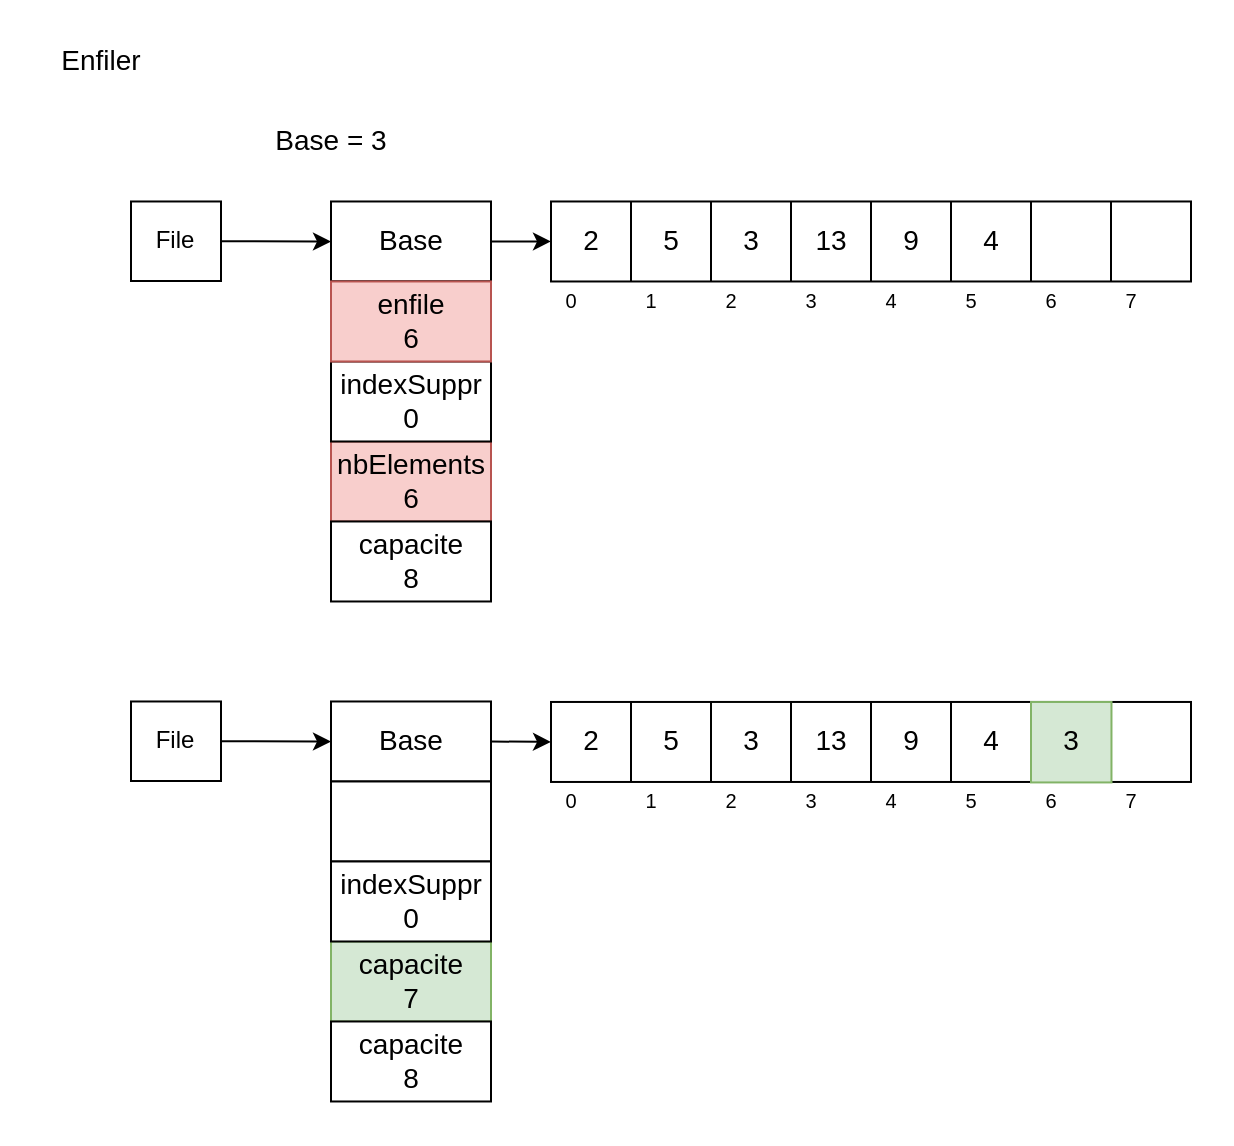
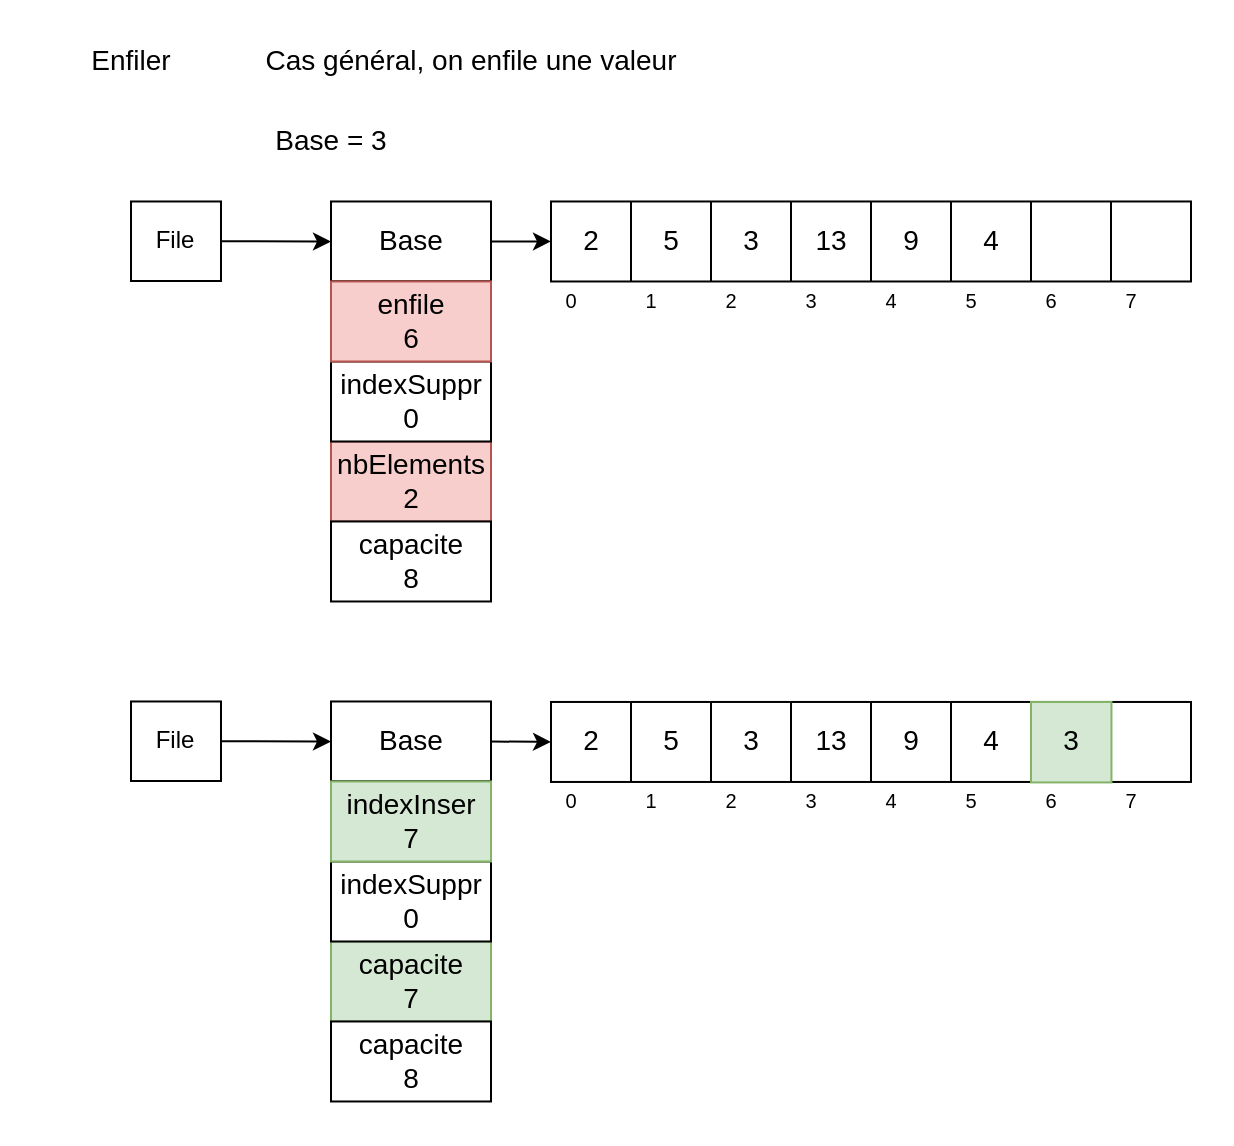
(101, 61) -> (131, 61)
none -> (471, 61)
(412, 481) -> (412, 481)
none -> (411, 821)
